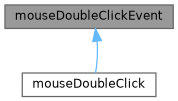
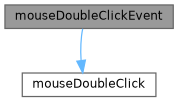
(97, 57) -> (81, 45)
